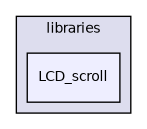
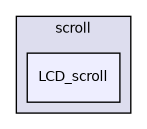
(74, 29) -> (74, 29)
